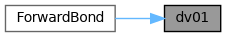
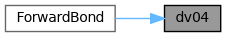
(193, 19) -> (193, 19)
